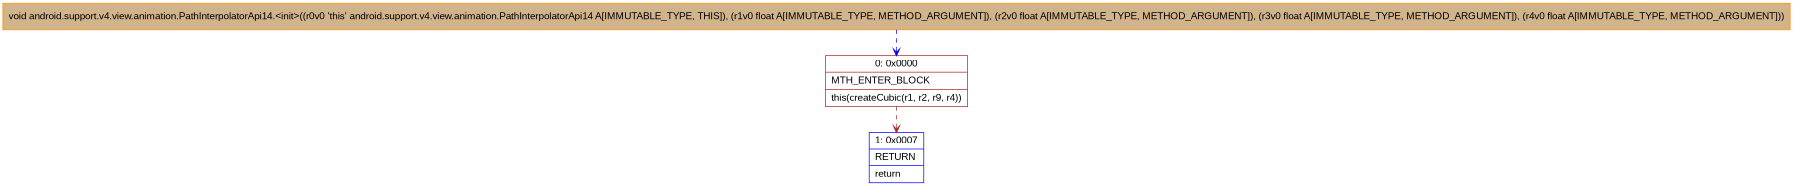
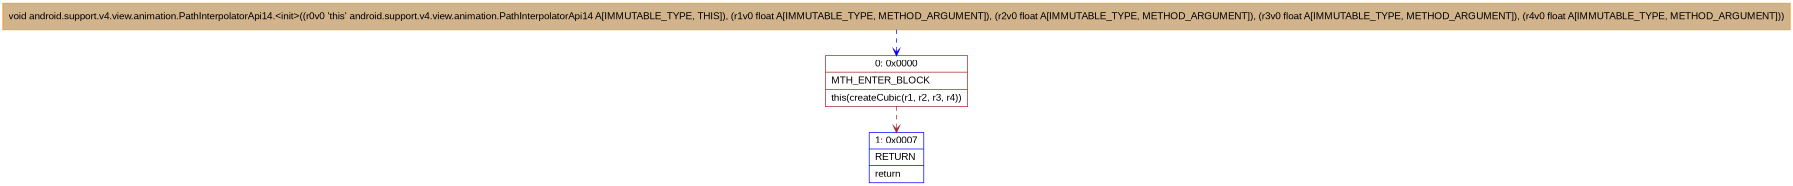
(896, 98) -> (896, 98)
